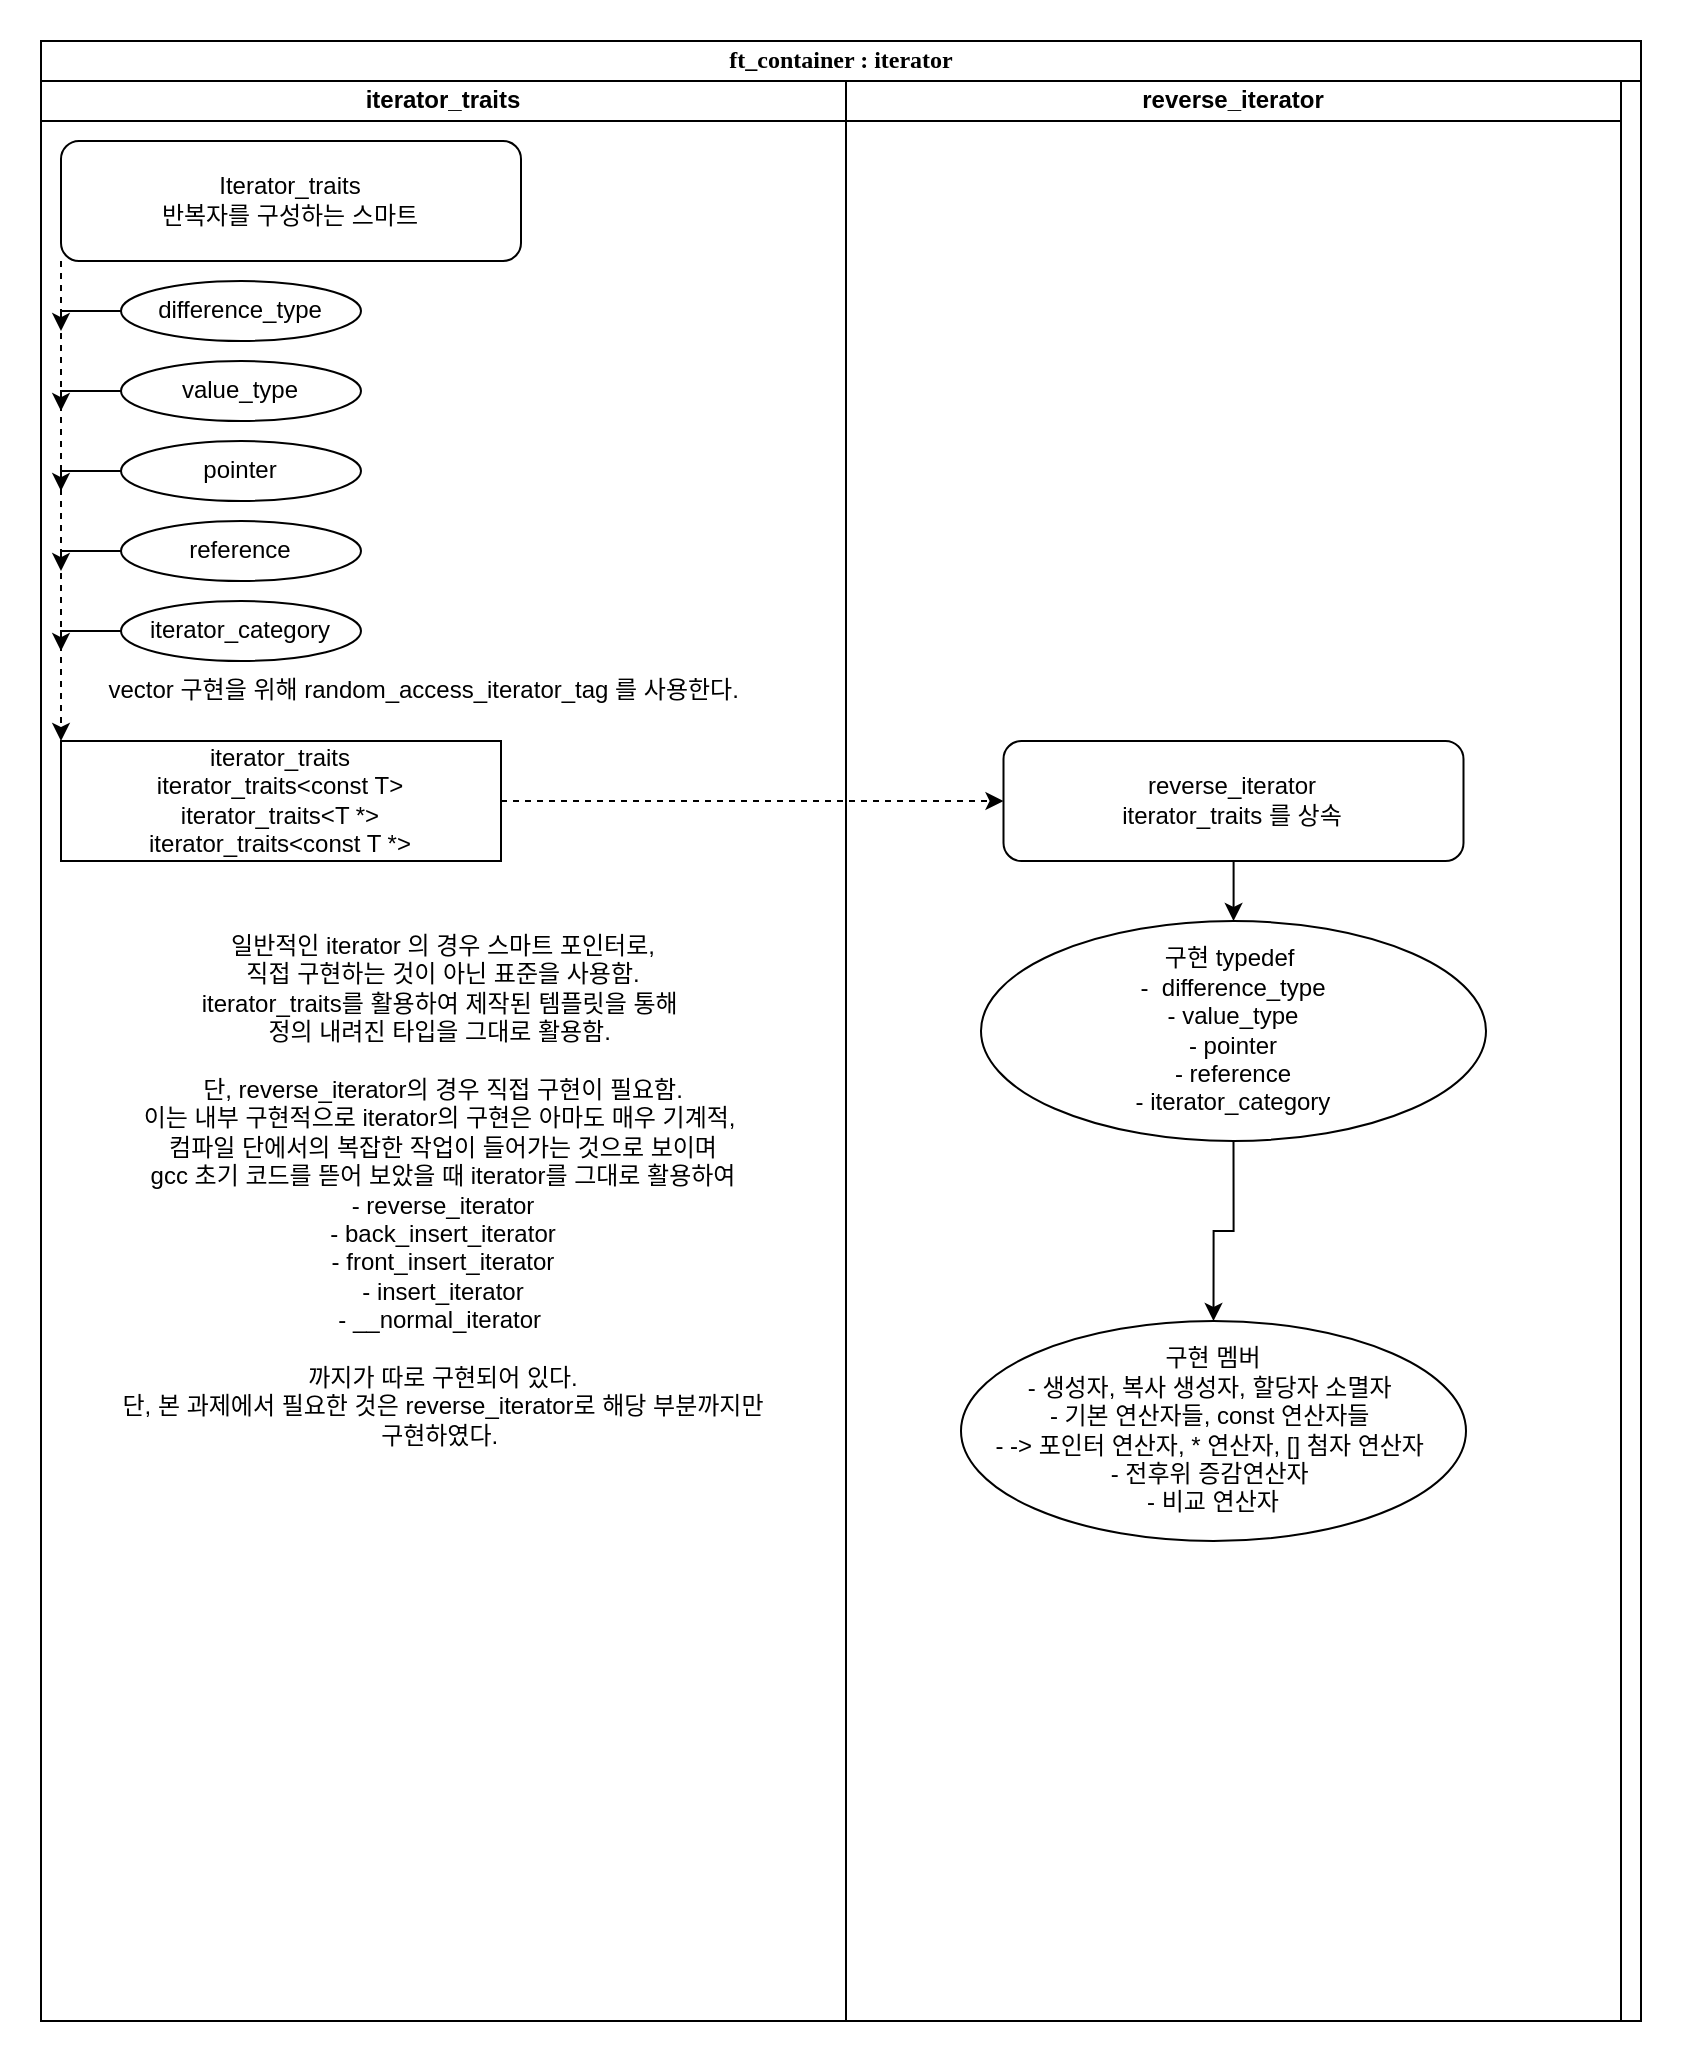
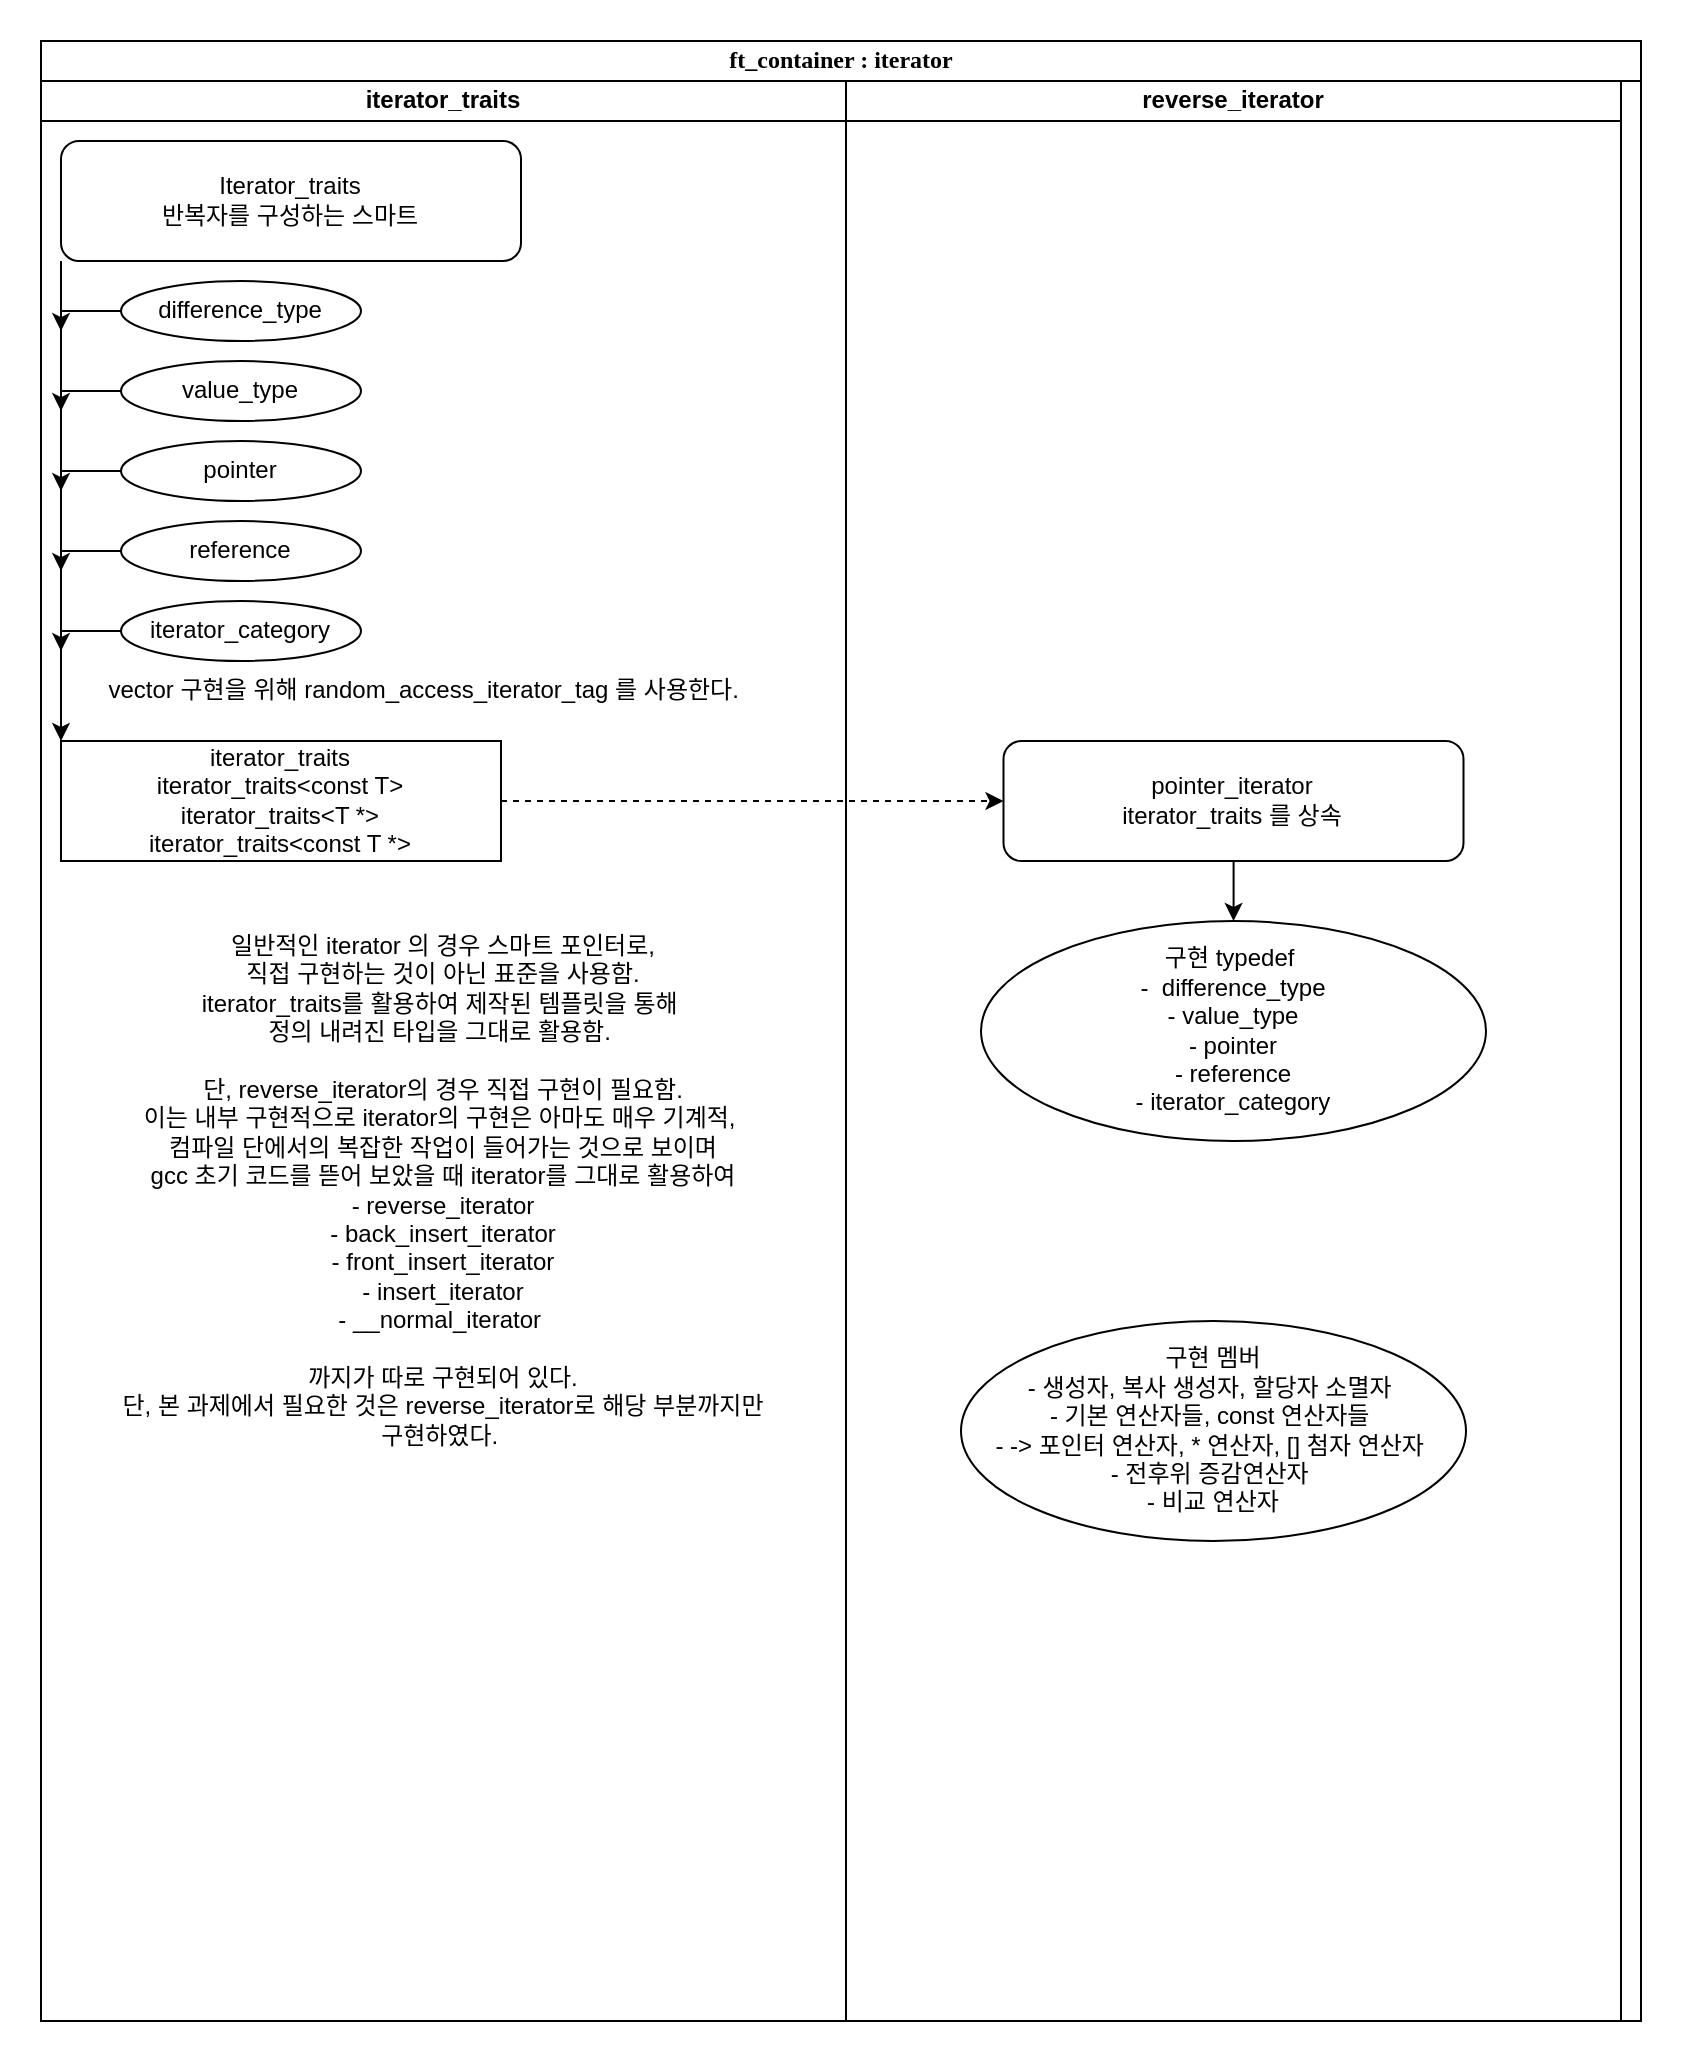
(61, 688) -> (61, 688)
(1233, 801) -> (1233, 801)
(1231, 1231) -> none
